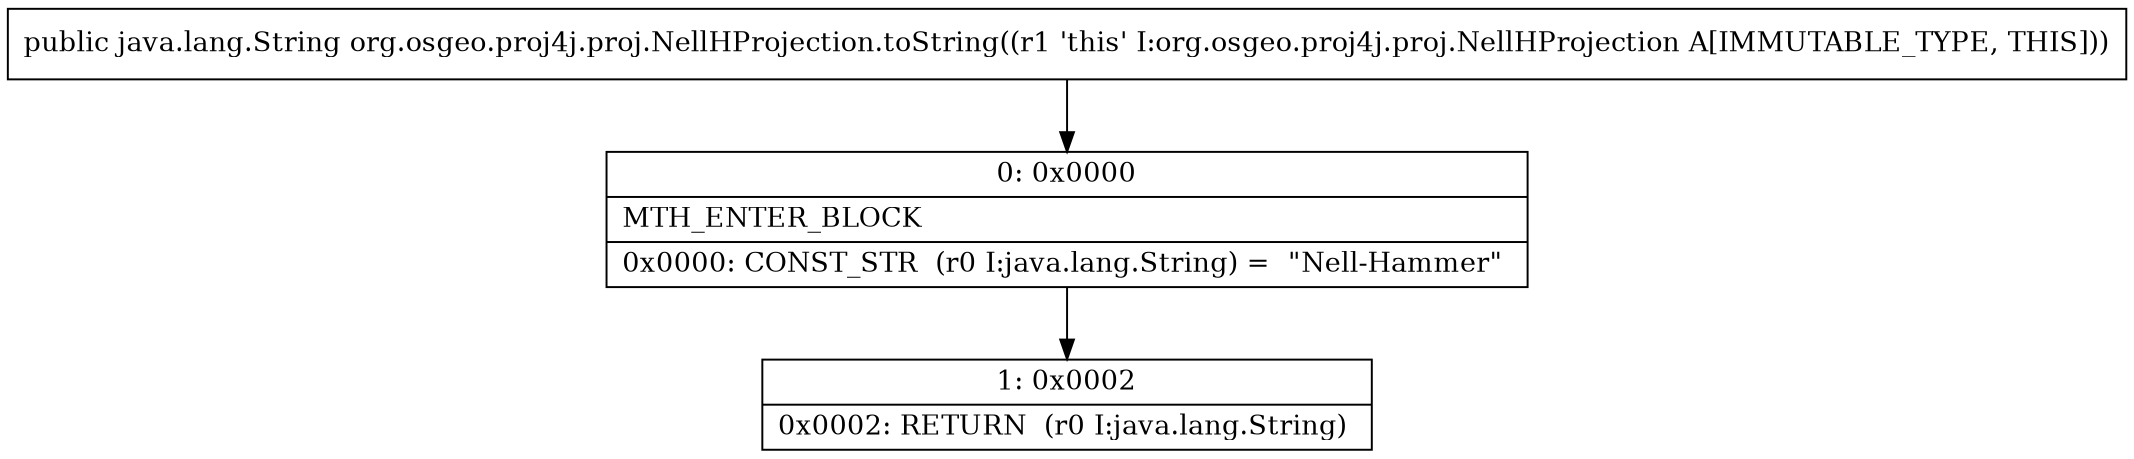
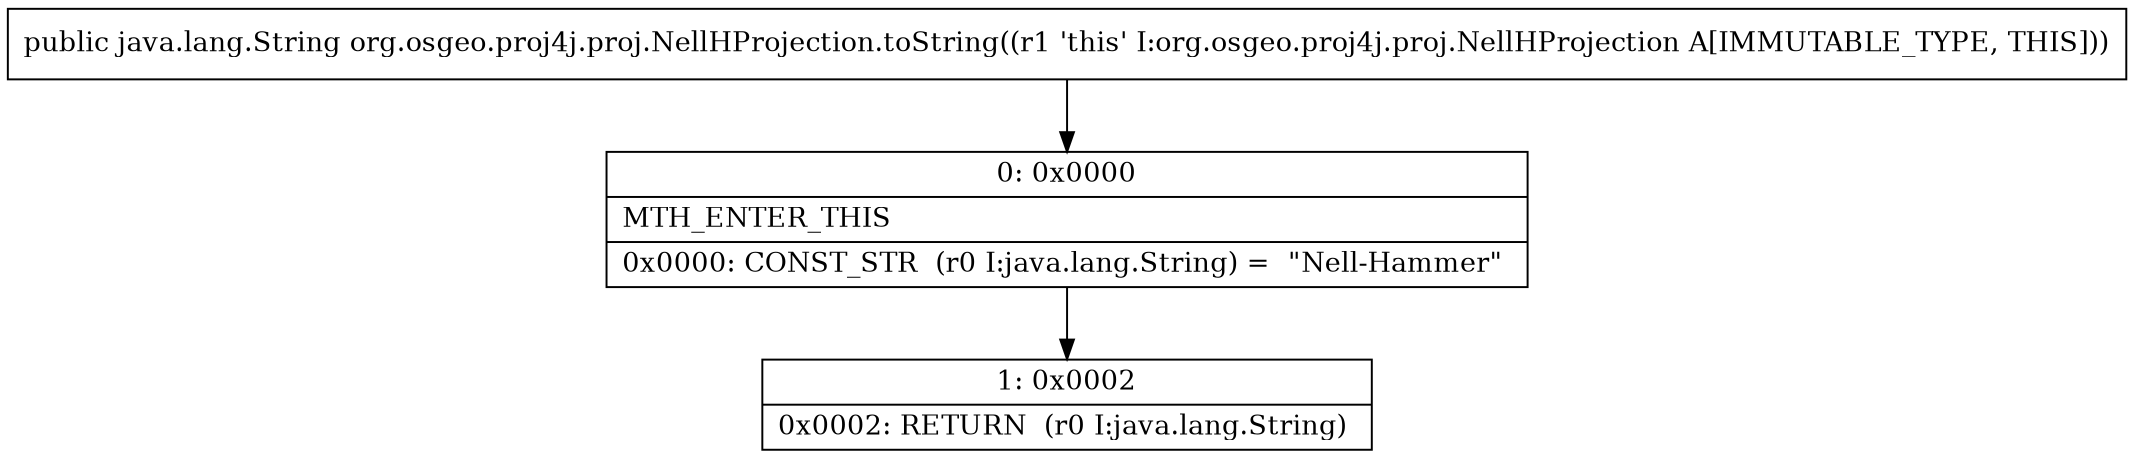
(773, 219) -> (757, 219)
